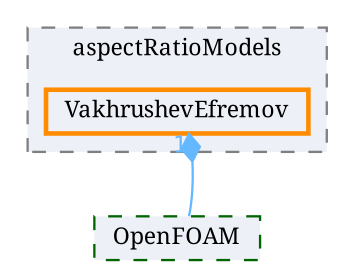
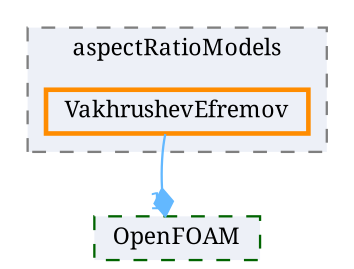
(192, 189) -> (162, 167)
